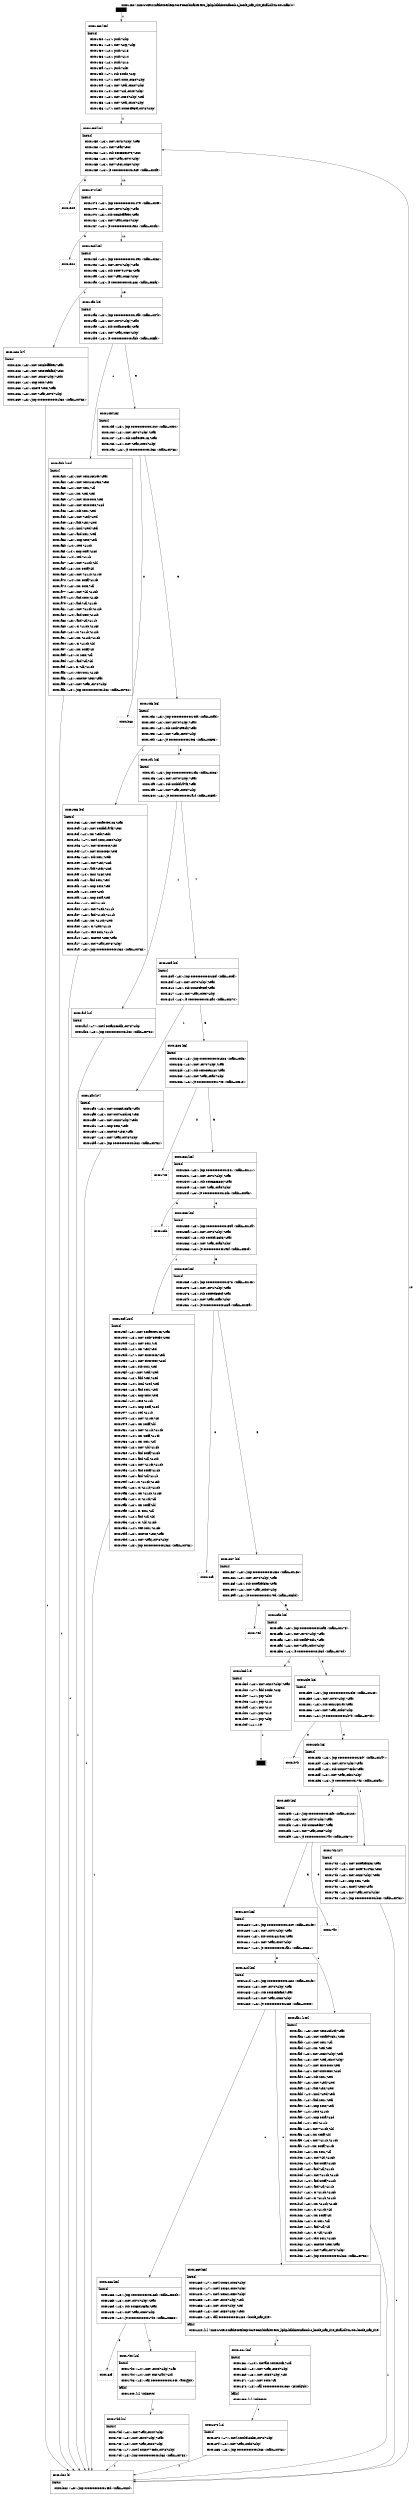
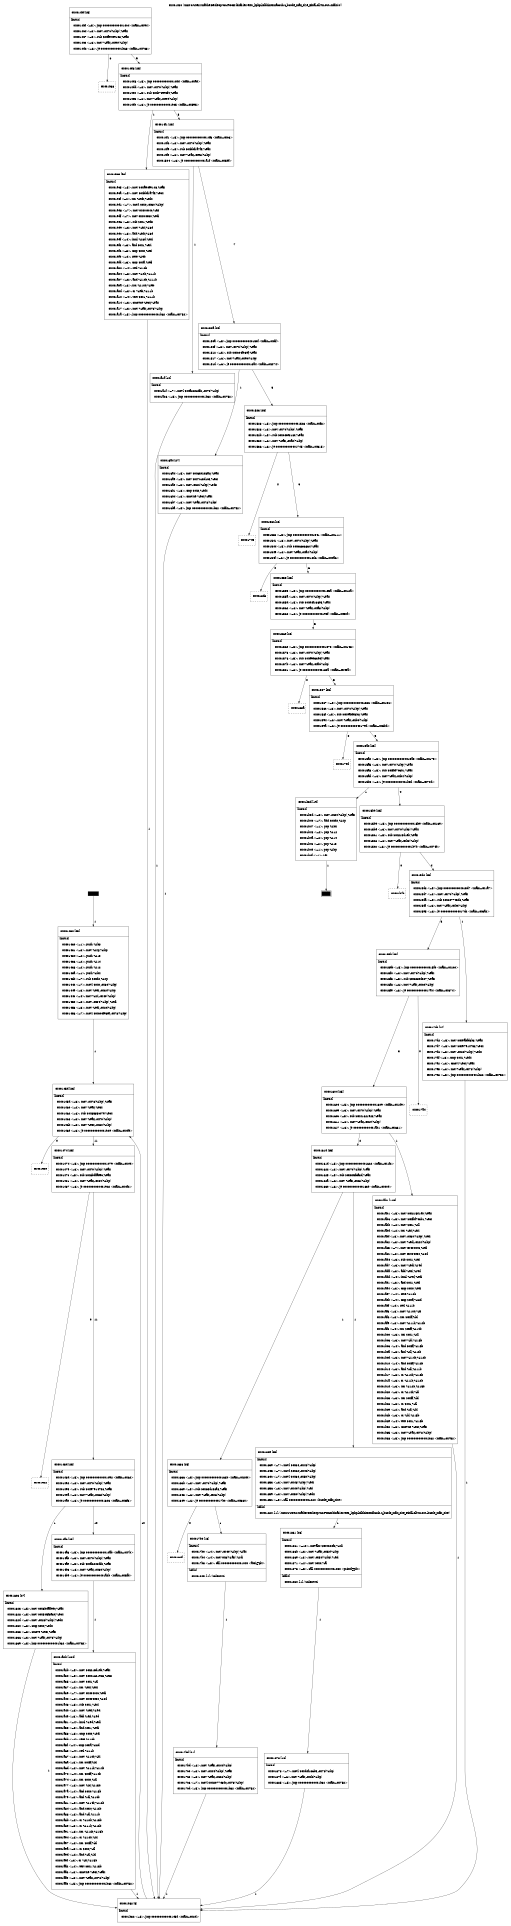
(130, 375) -> none
(152, 1433) -> none
